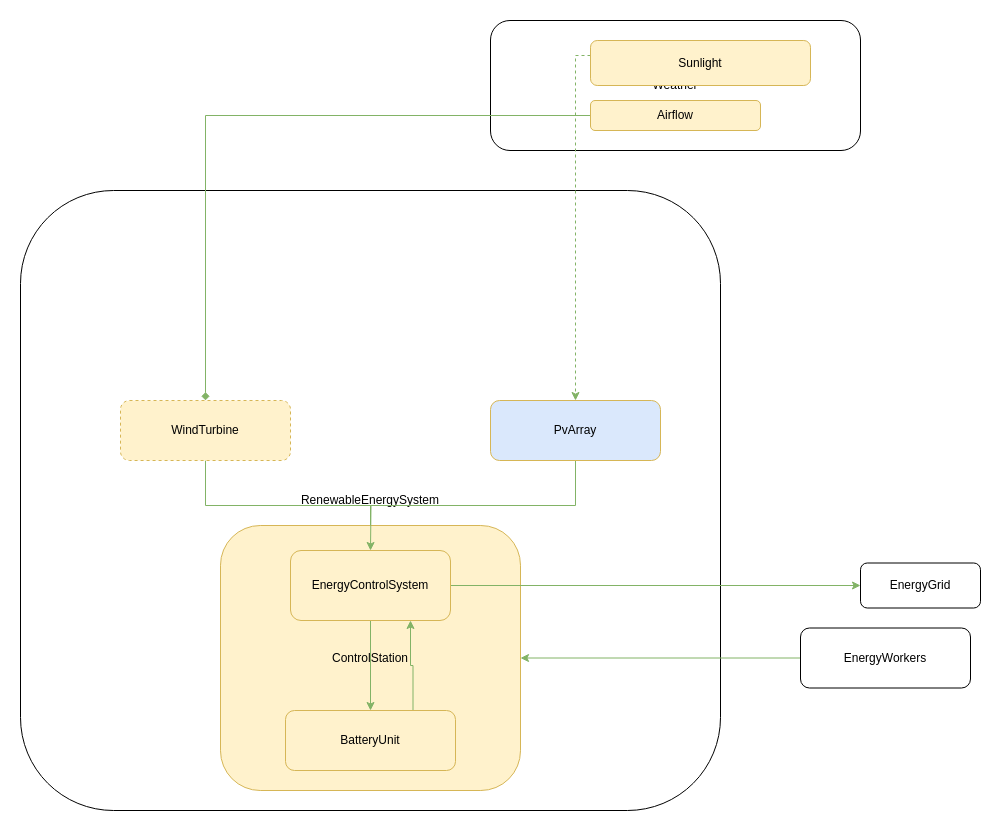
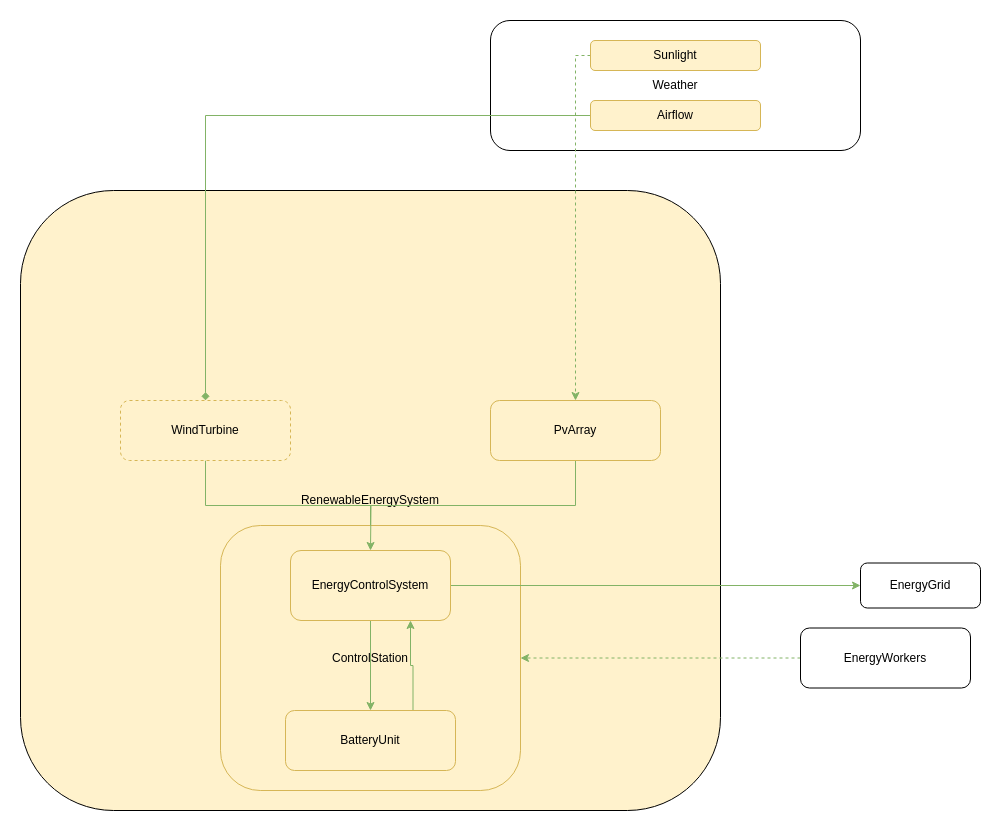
(701, 63) -> (676, 56)
(576, 431) -> (576, 431)
(371, 501) -> (371, 501)
(498, 506) -> (498, 506)
(663, 658) -> (663, 658)
